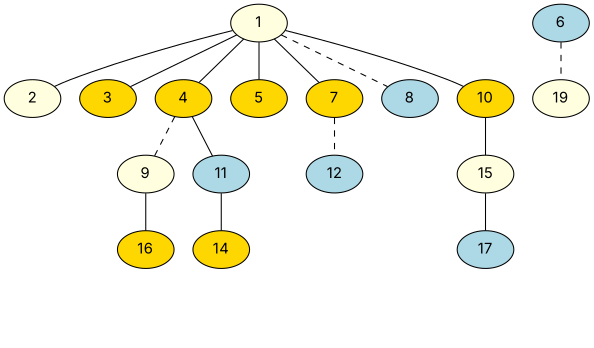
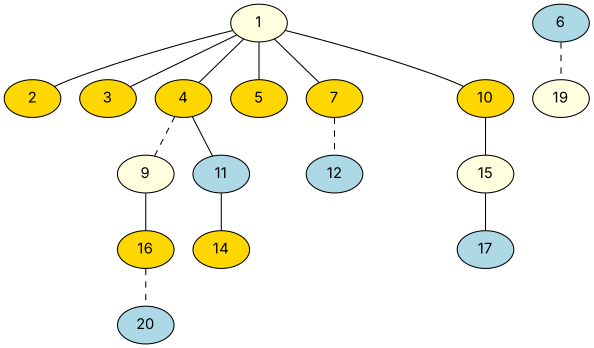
(33, 99) -> (33, 99)
(410, 99) -> none
none -> (146, 325)
